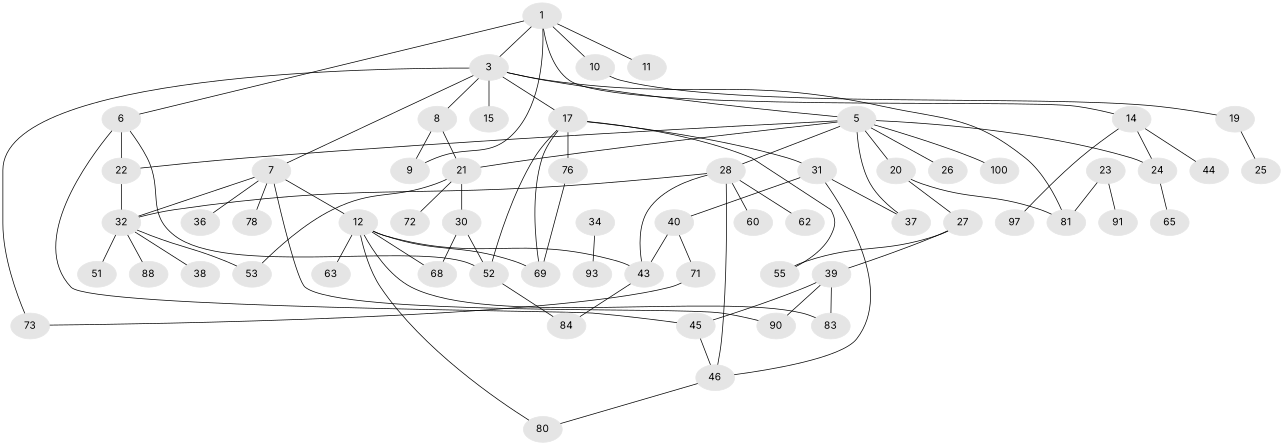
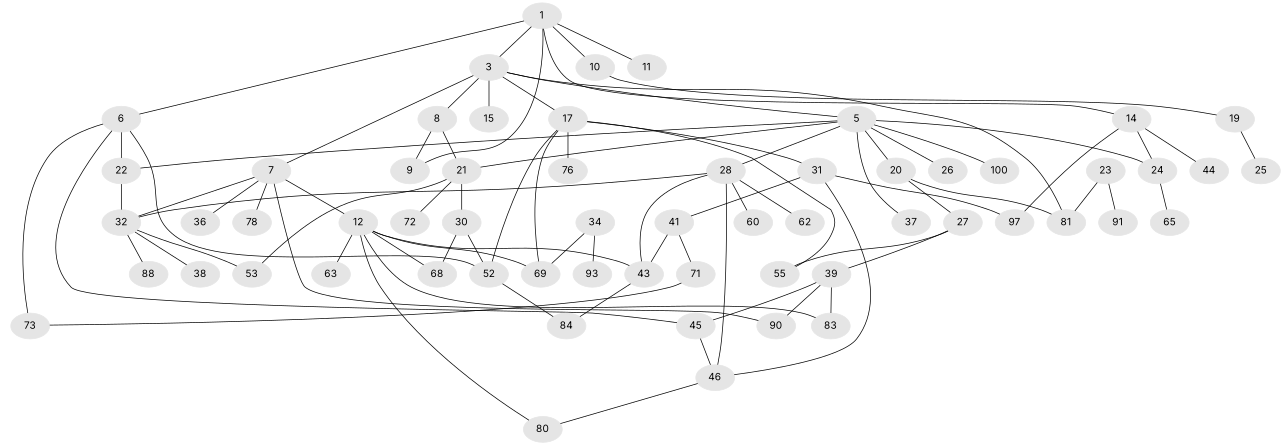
(149, 91) -> (29, 201)
(864, 197) -> (914, 192)
(554, 223) -> (570, 247)
(674, 223) -> (674, 223)
(97, 274) -> none
